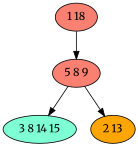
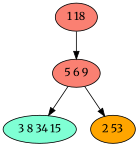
(76, 73) -> (76, 73)
(40, 129) -> (40, 129)
(113, 129) -> (113, 129)
